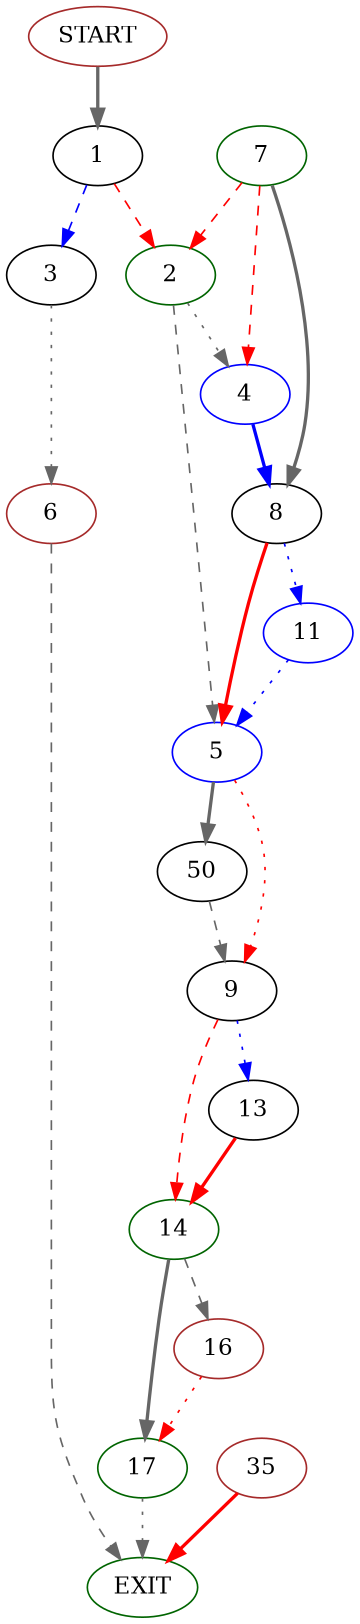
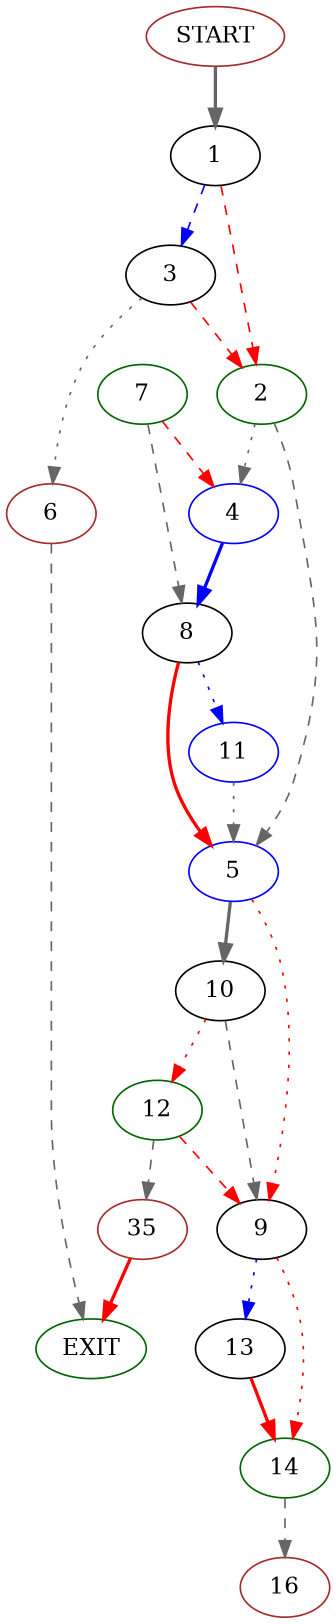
(221, 209) -> (211, 328)
(305, 326) -> (163, 505)
(268, 686) -> (234, 804)
(202, 872) -> (220, 991)
(189, 1099) -> (303, 1338)
none -> (157, 1110)
(142, 1468) -> none
